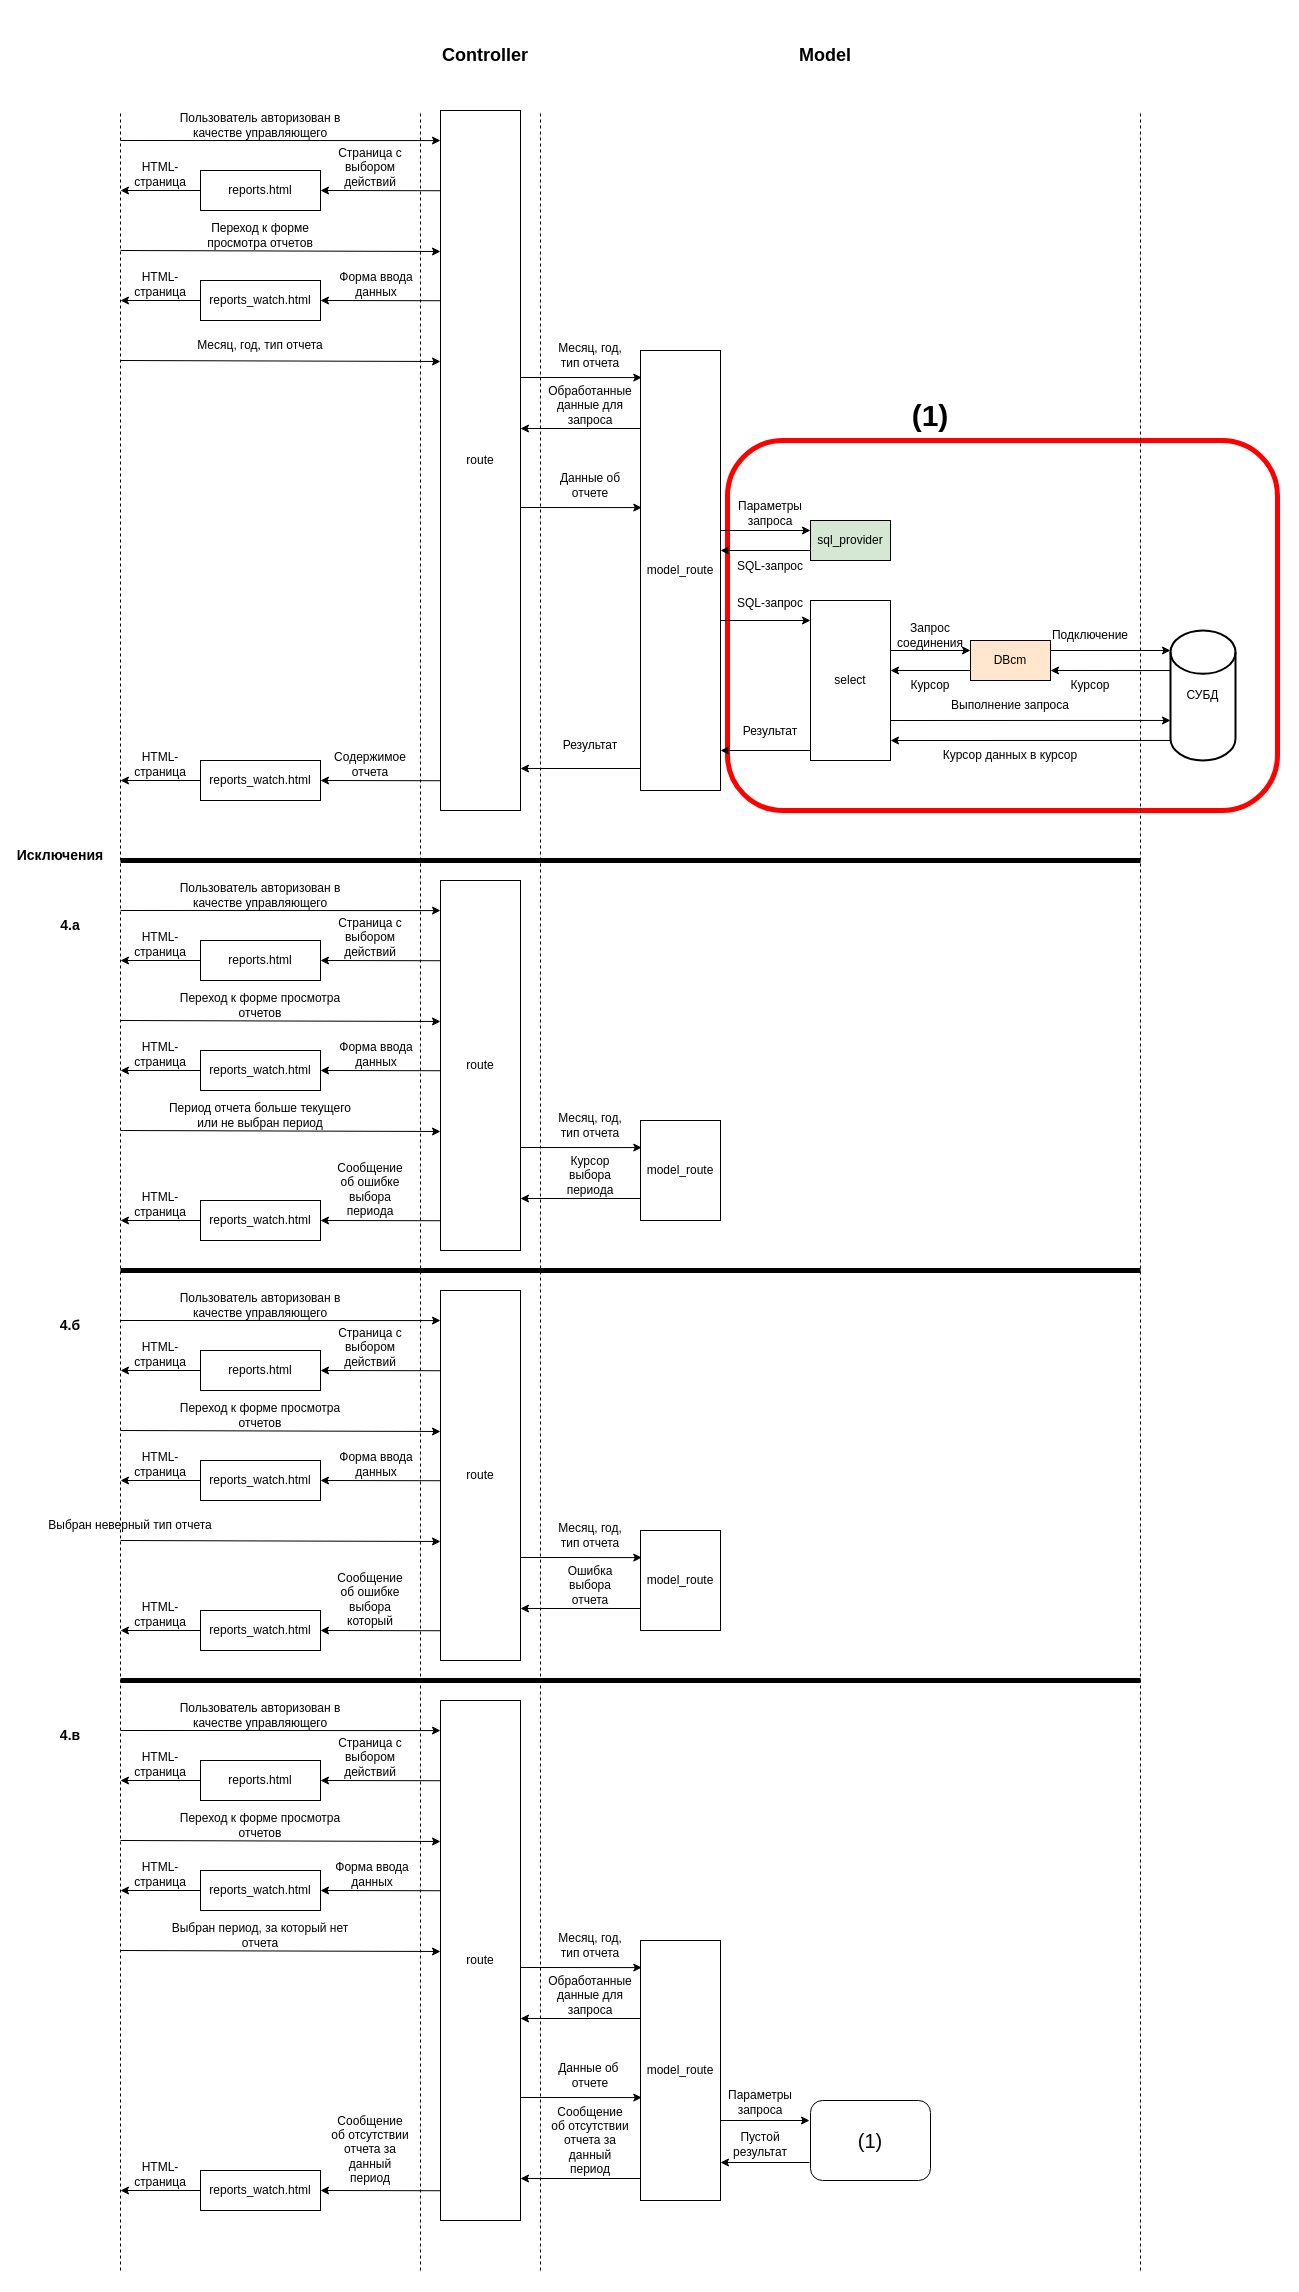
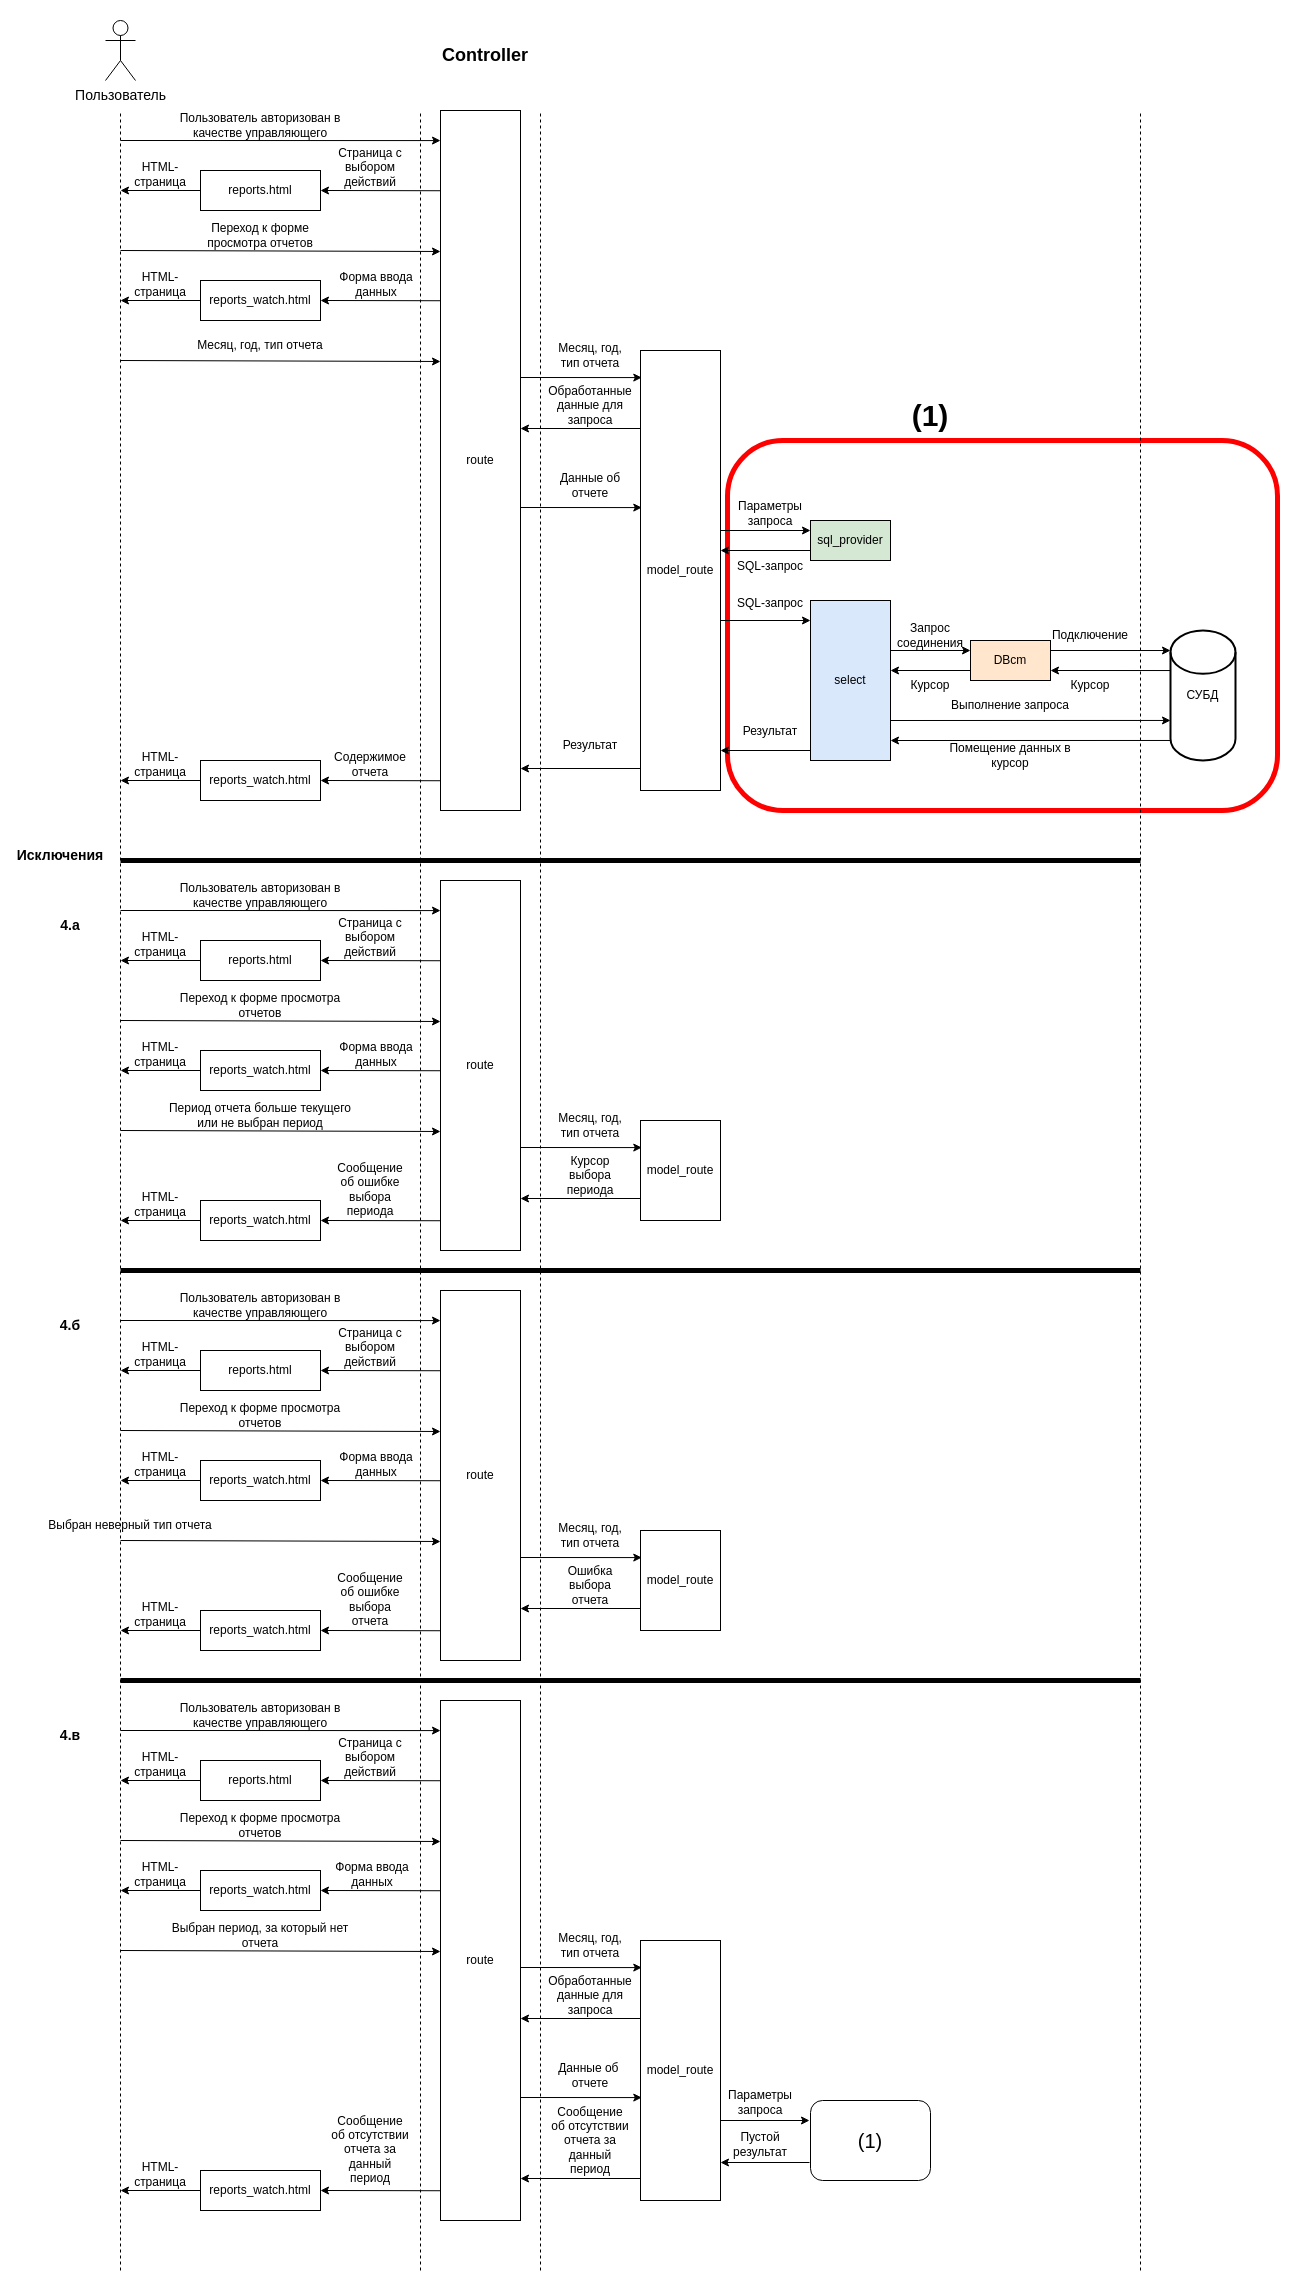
none -> (121, 51)
(826, 56) -> none
(851, 681) -> (851, 681)
(1011, 756) -> (1011, 756)
(371, 1600) -> (371, 1600)
